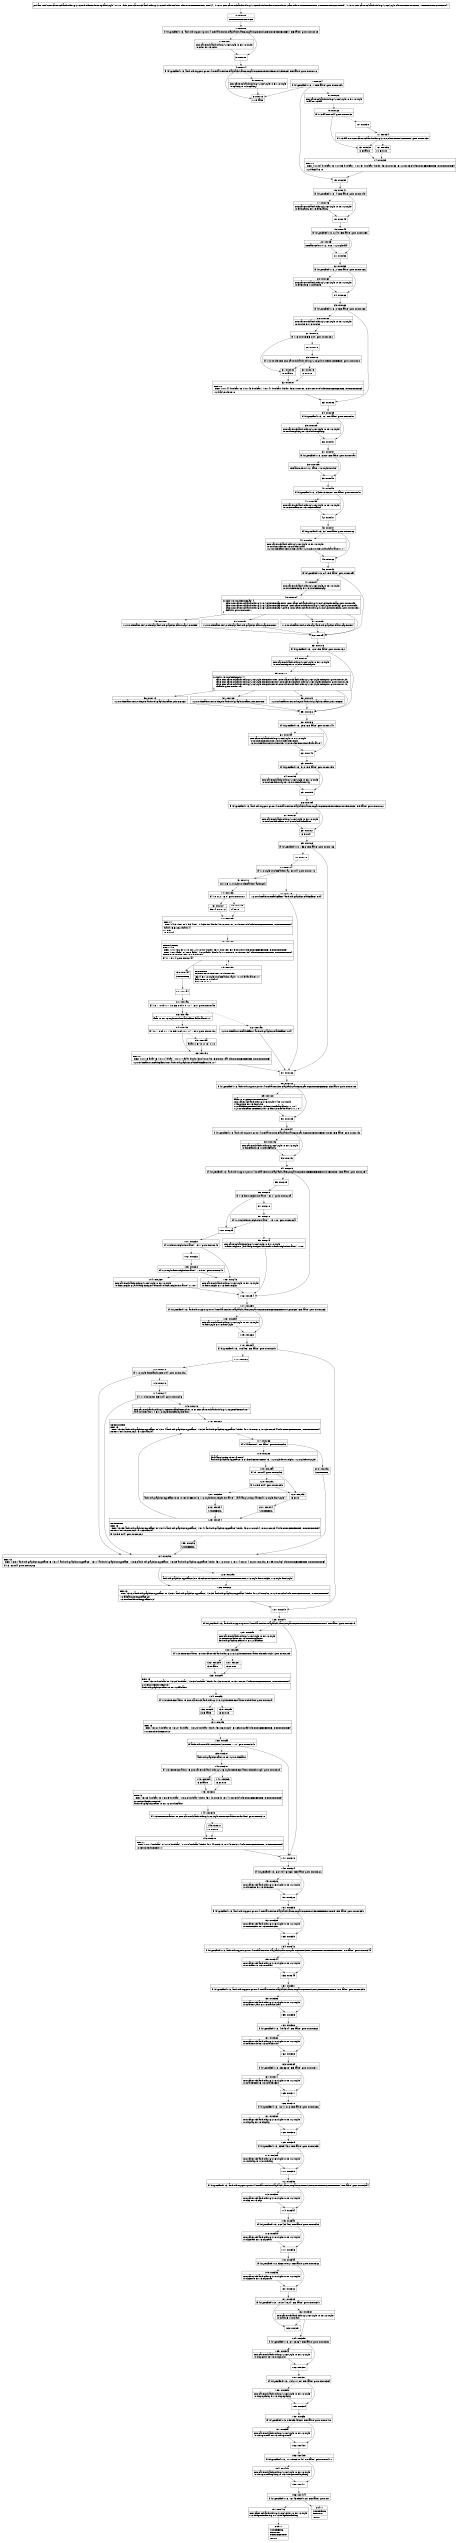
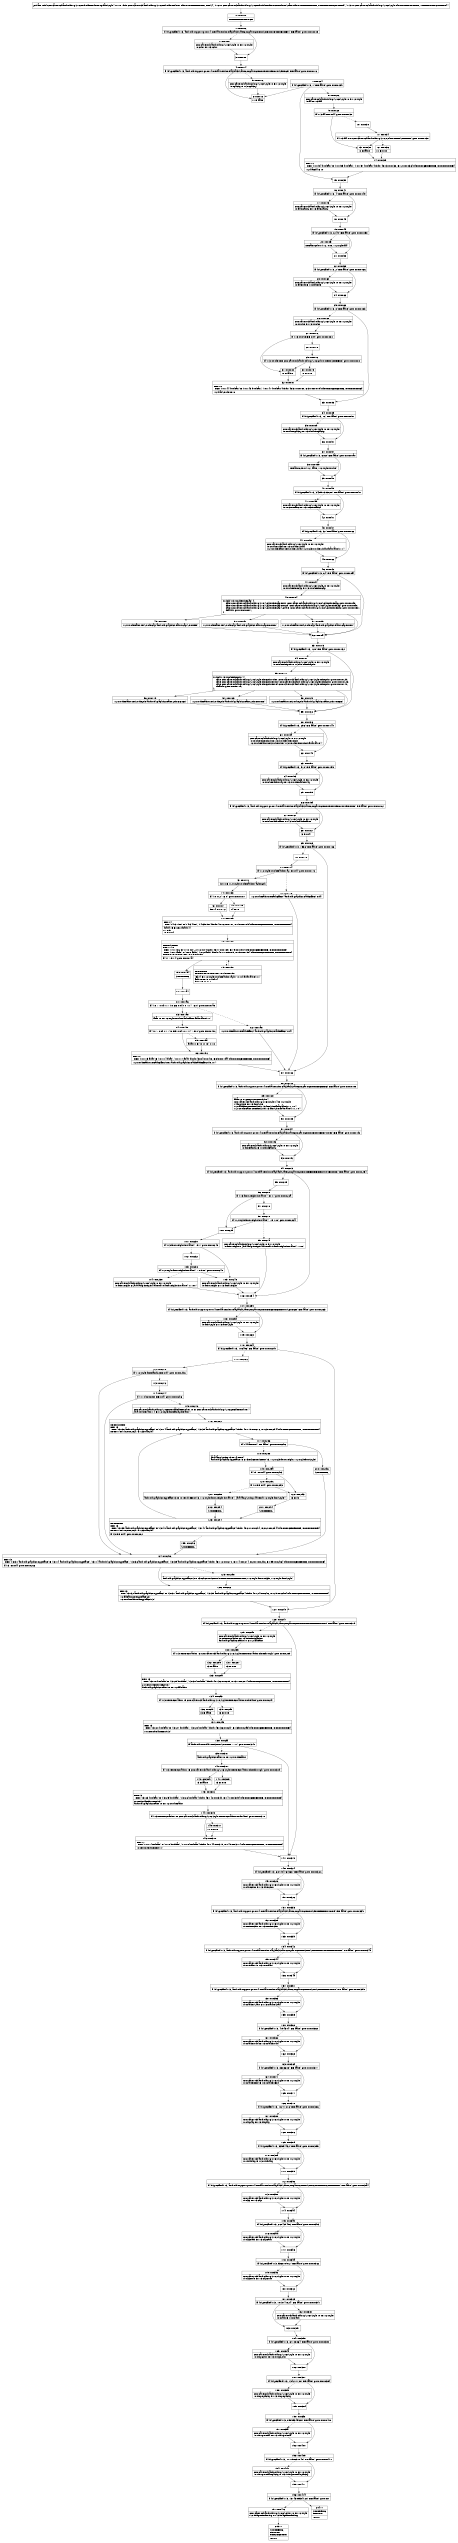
(303, 2328) -> (295, 2333)
